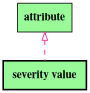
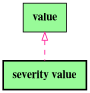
(45, 18) -> (45, 18)
